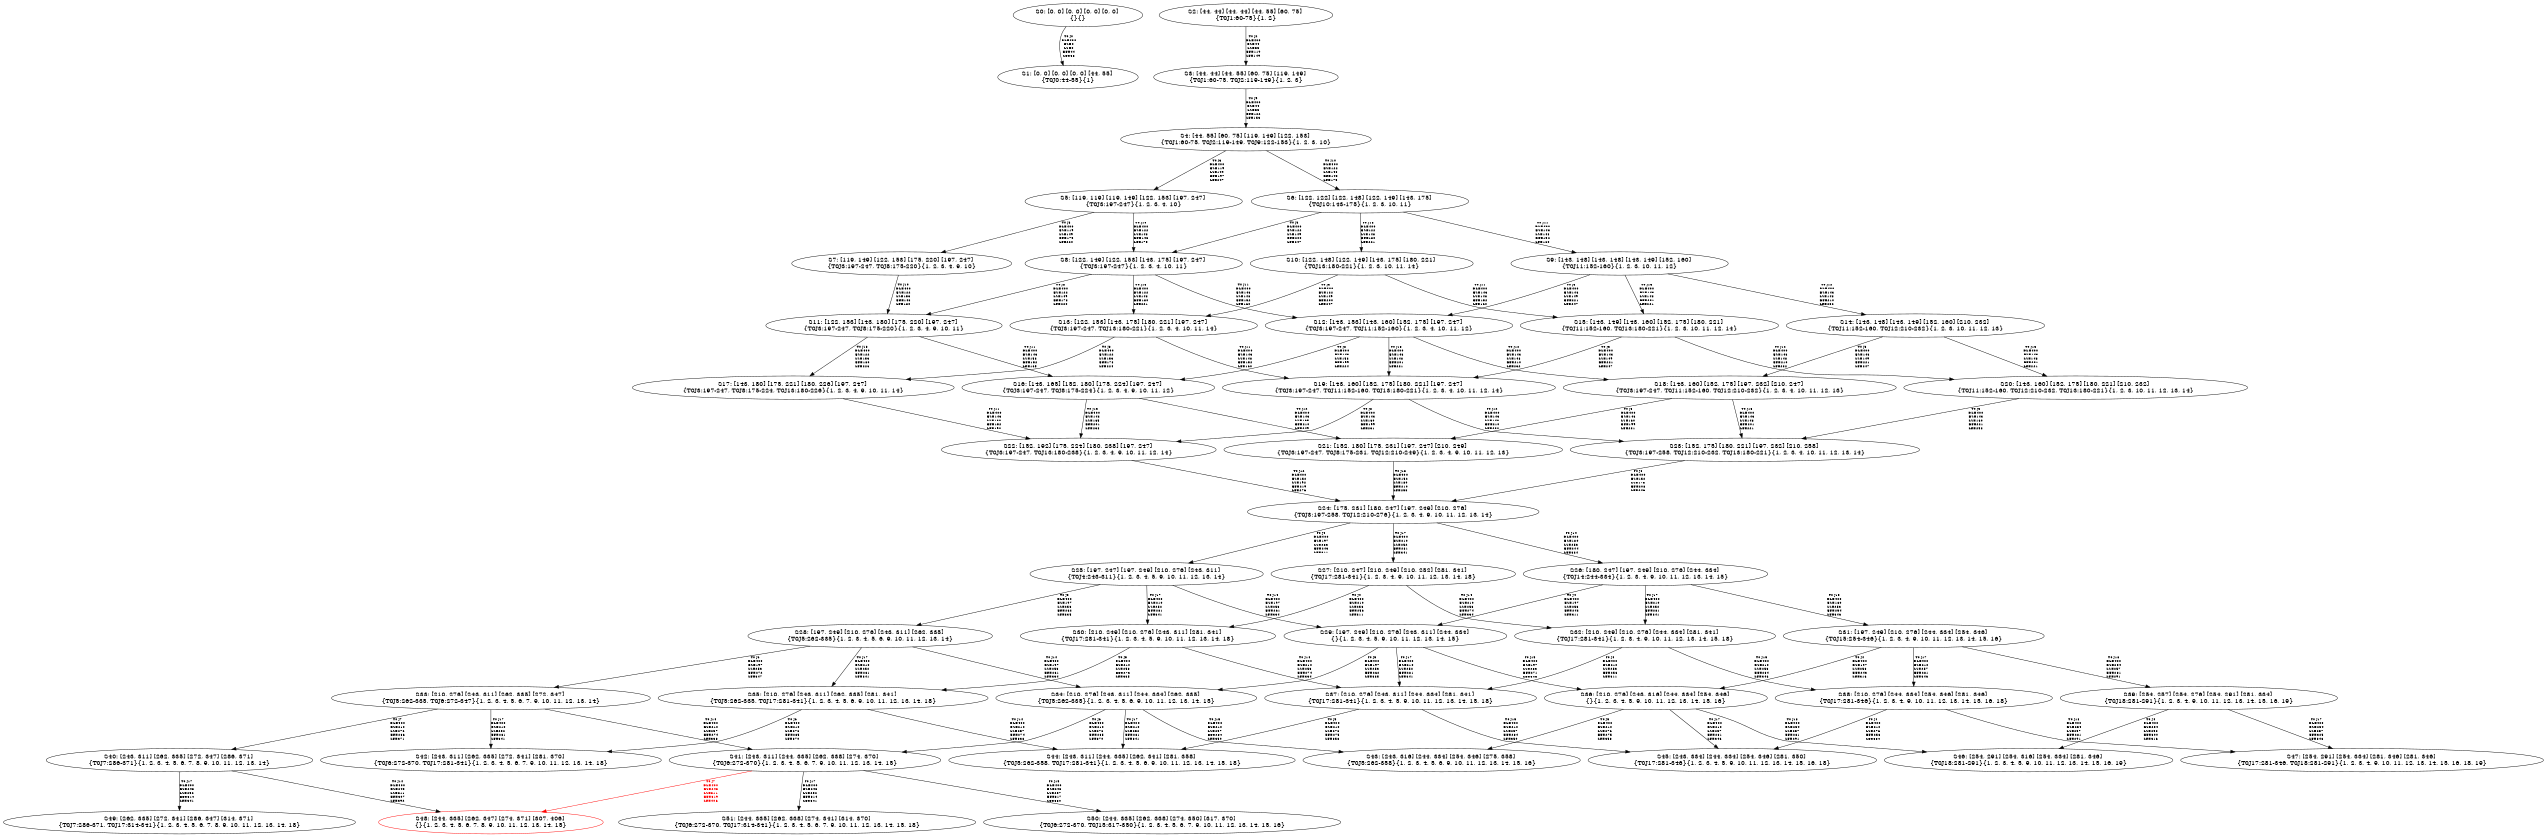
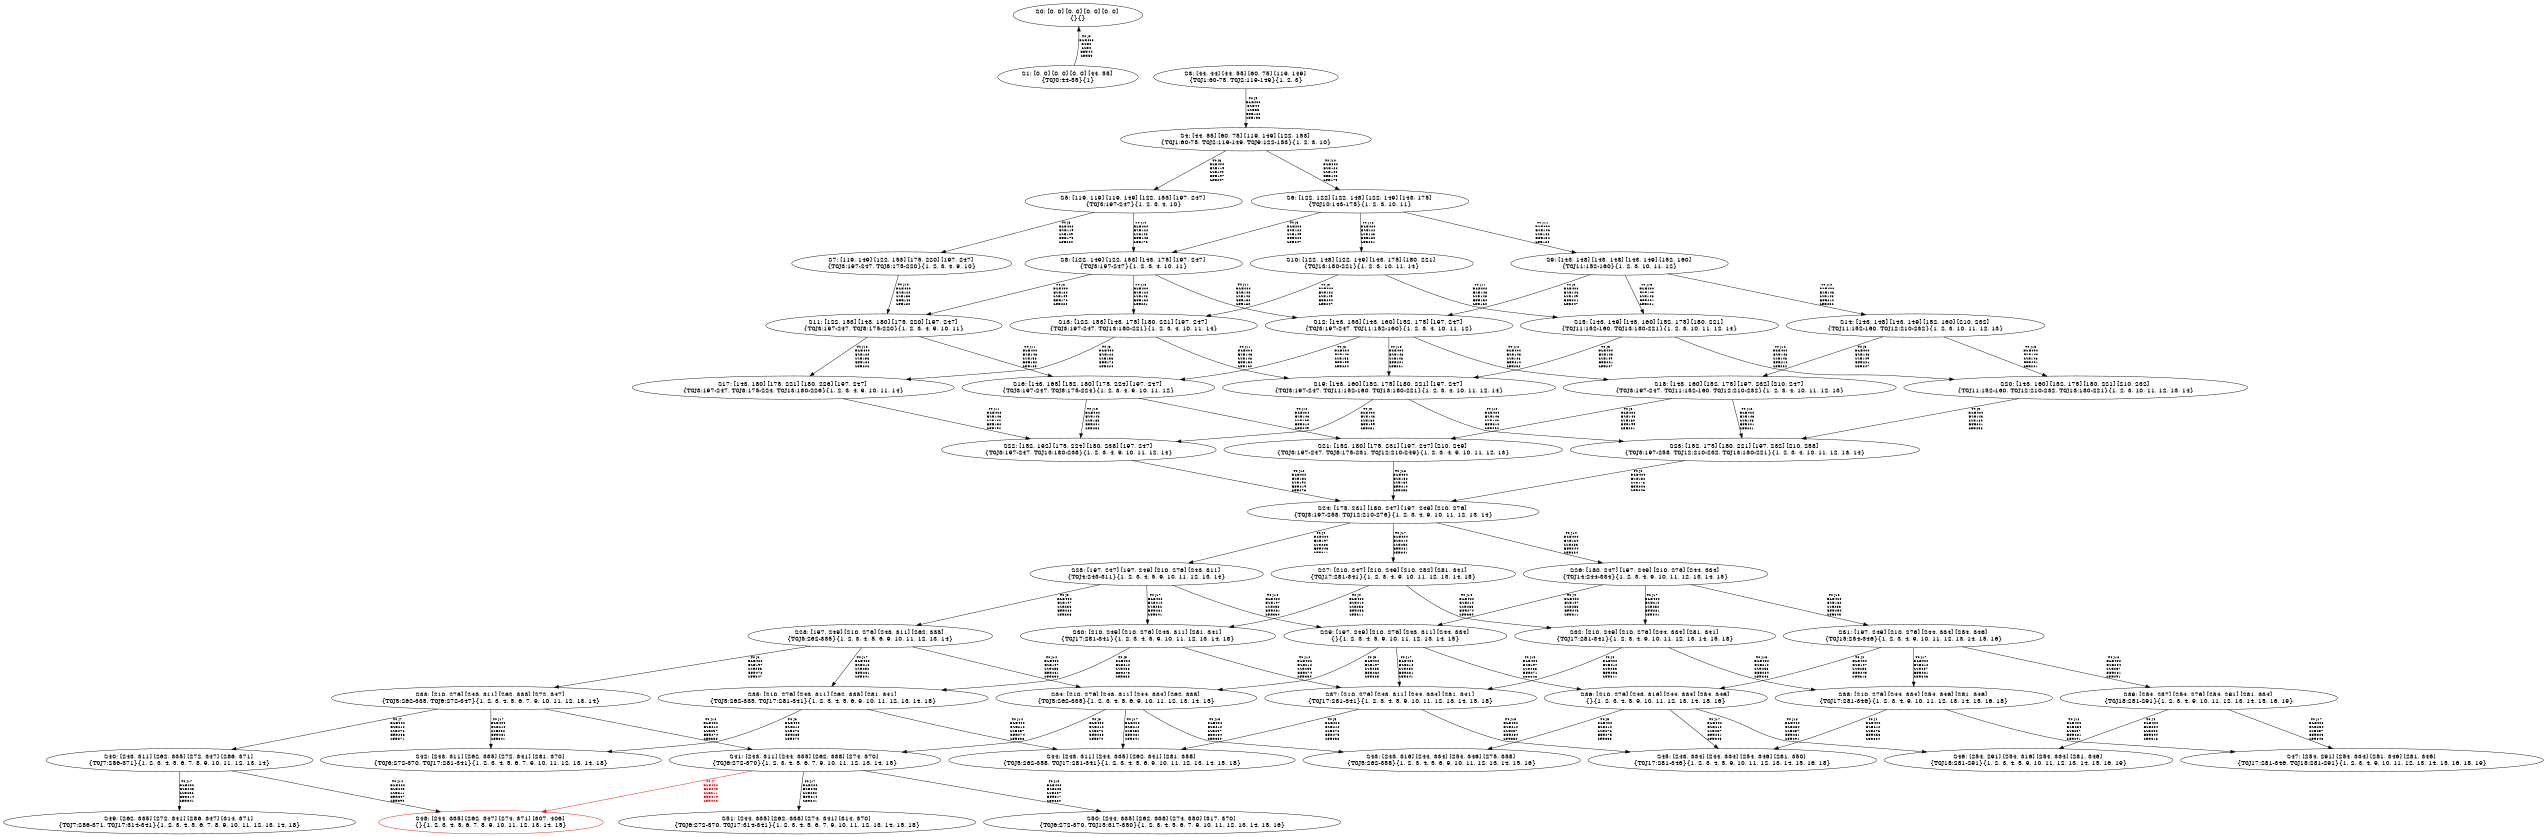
(1246, 15) -> none
(1060, 43) -> (1078, 49)
